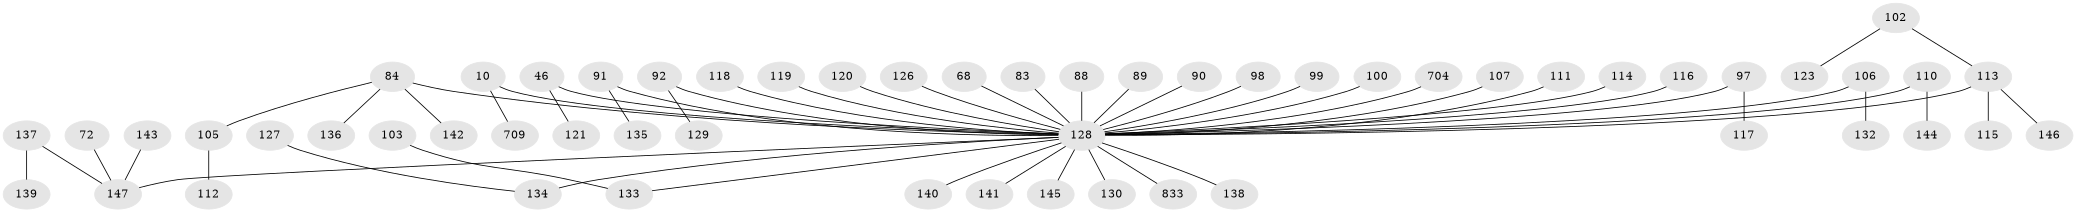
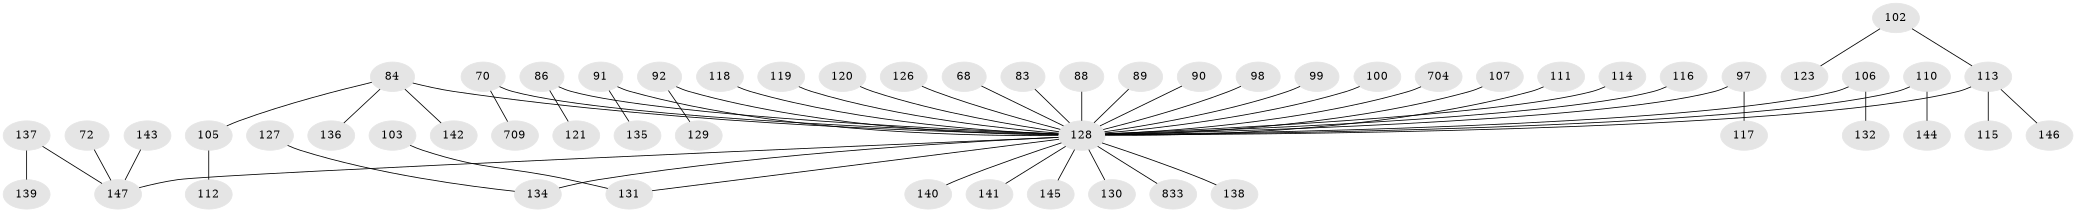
(483, 77) -> (483, 77)
(542, 77) -> (542, 77)
(629, 194) -> (629, 194)
